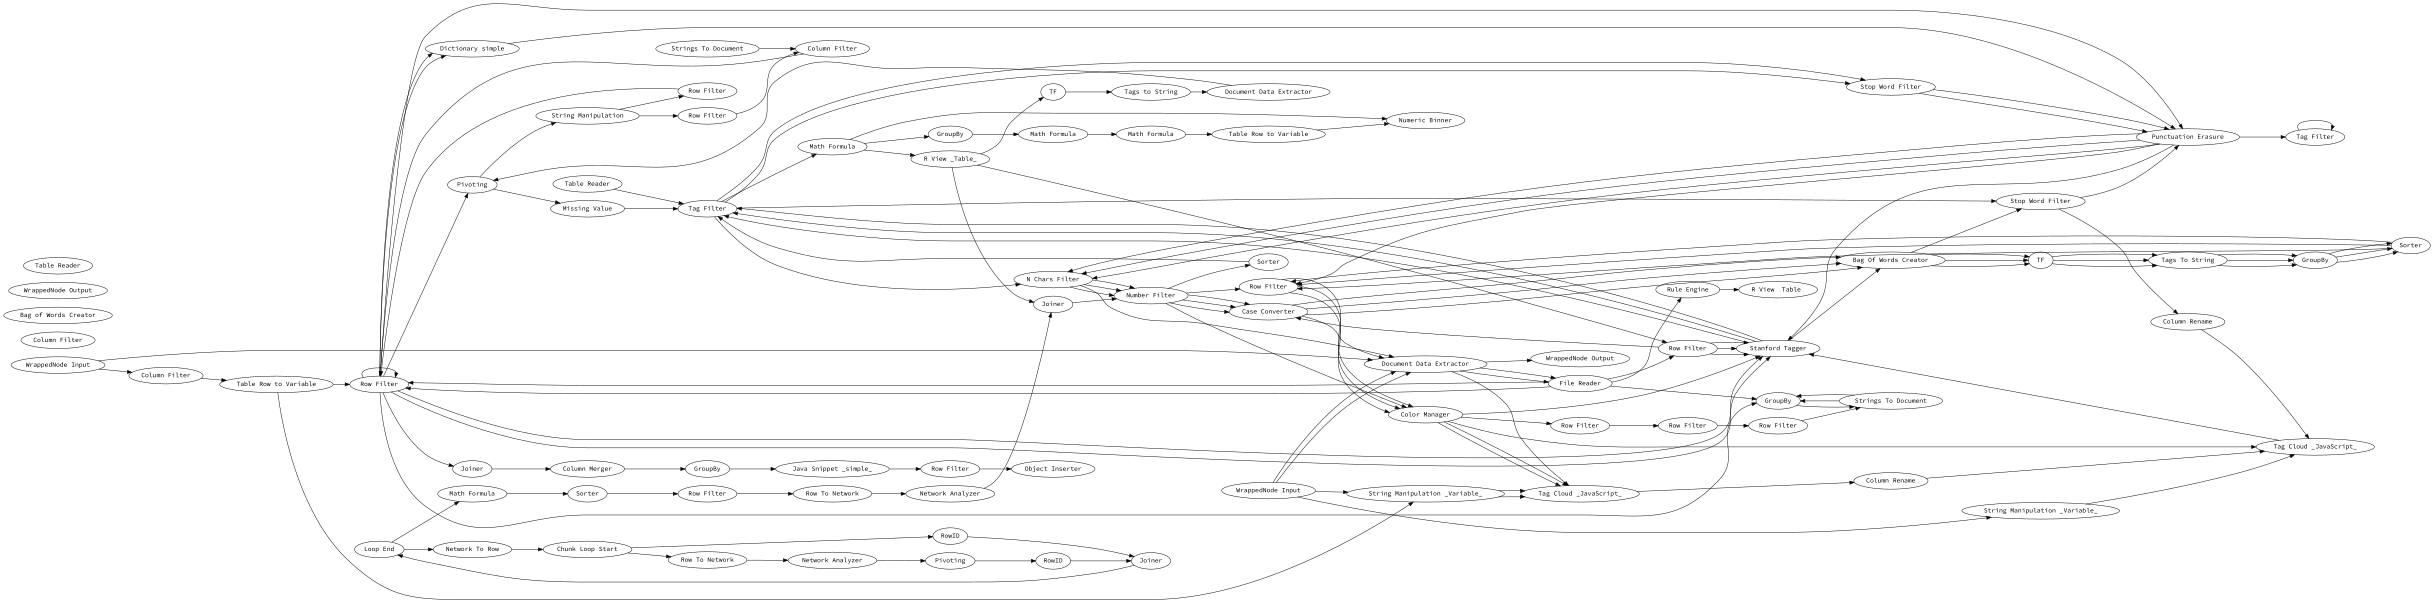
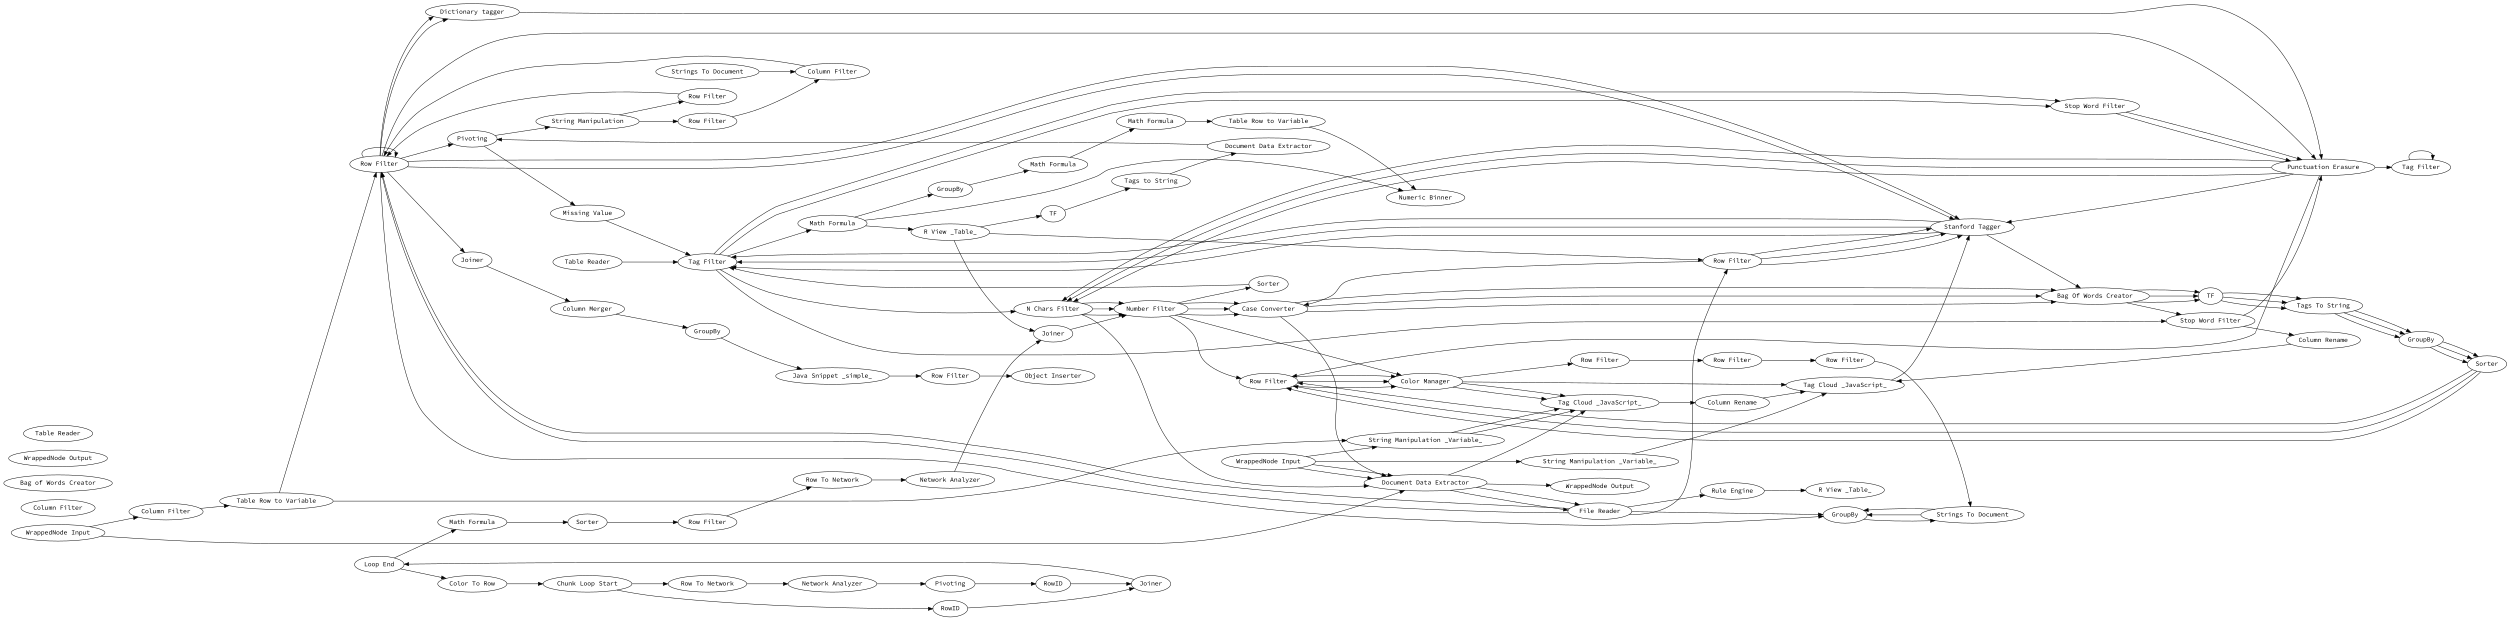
(472, 49) -> (472, 12)
(1612, 401) -> none
(472, 549) -> (472, 584)
